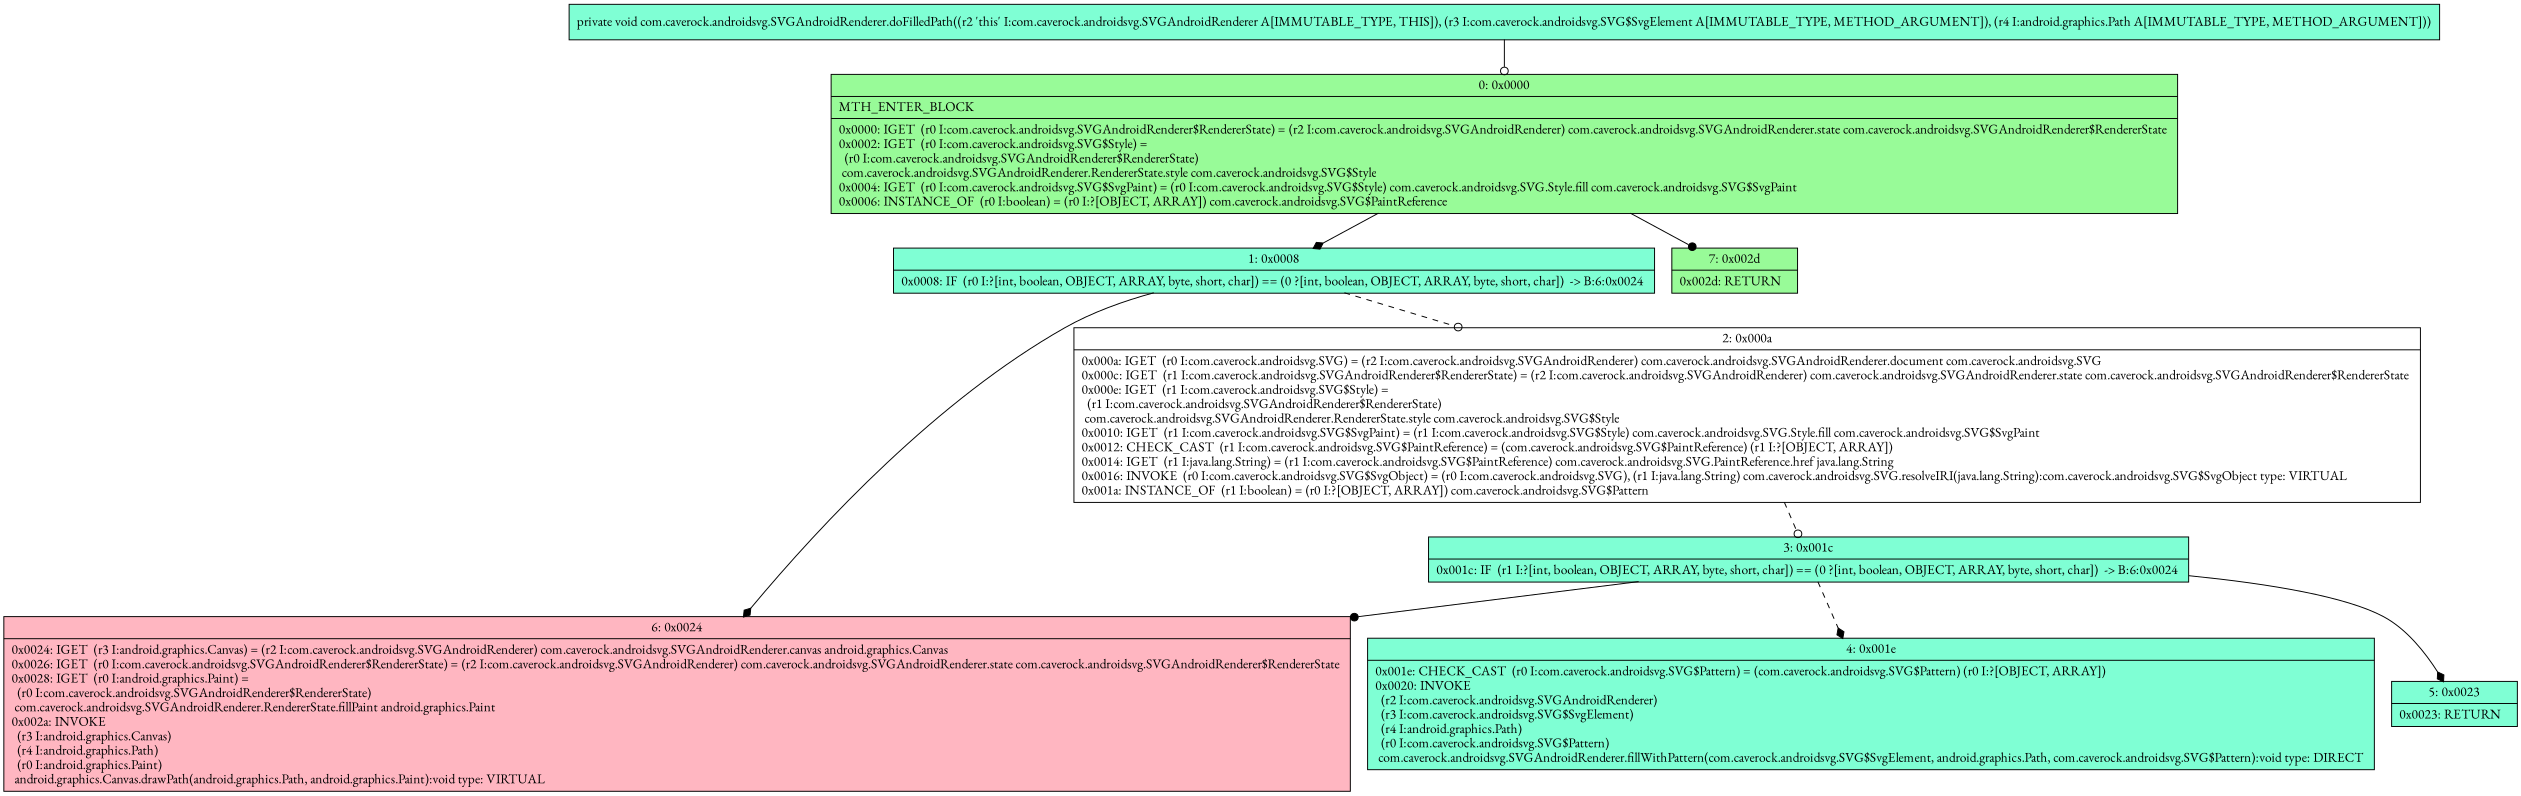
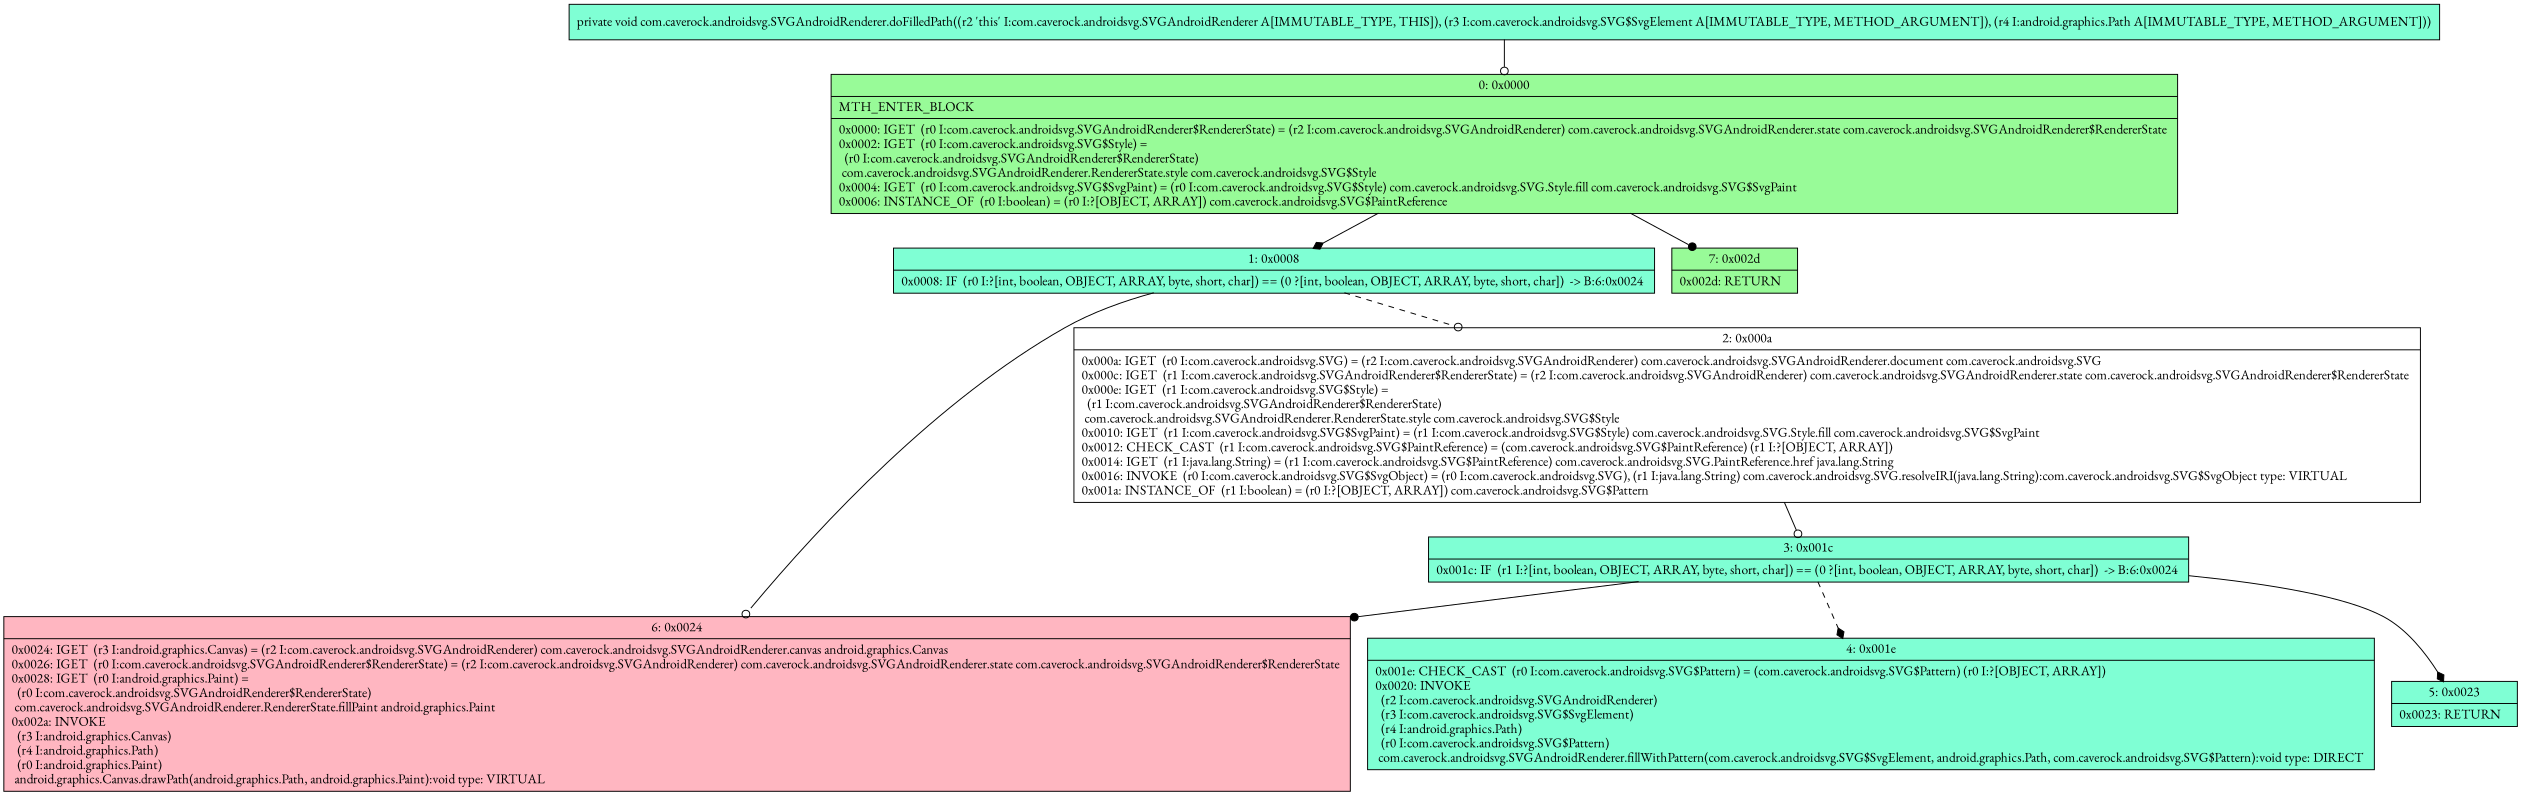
(932, 423) -> (932, 423)
(1790, 516) -> (1790, 516)
